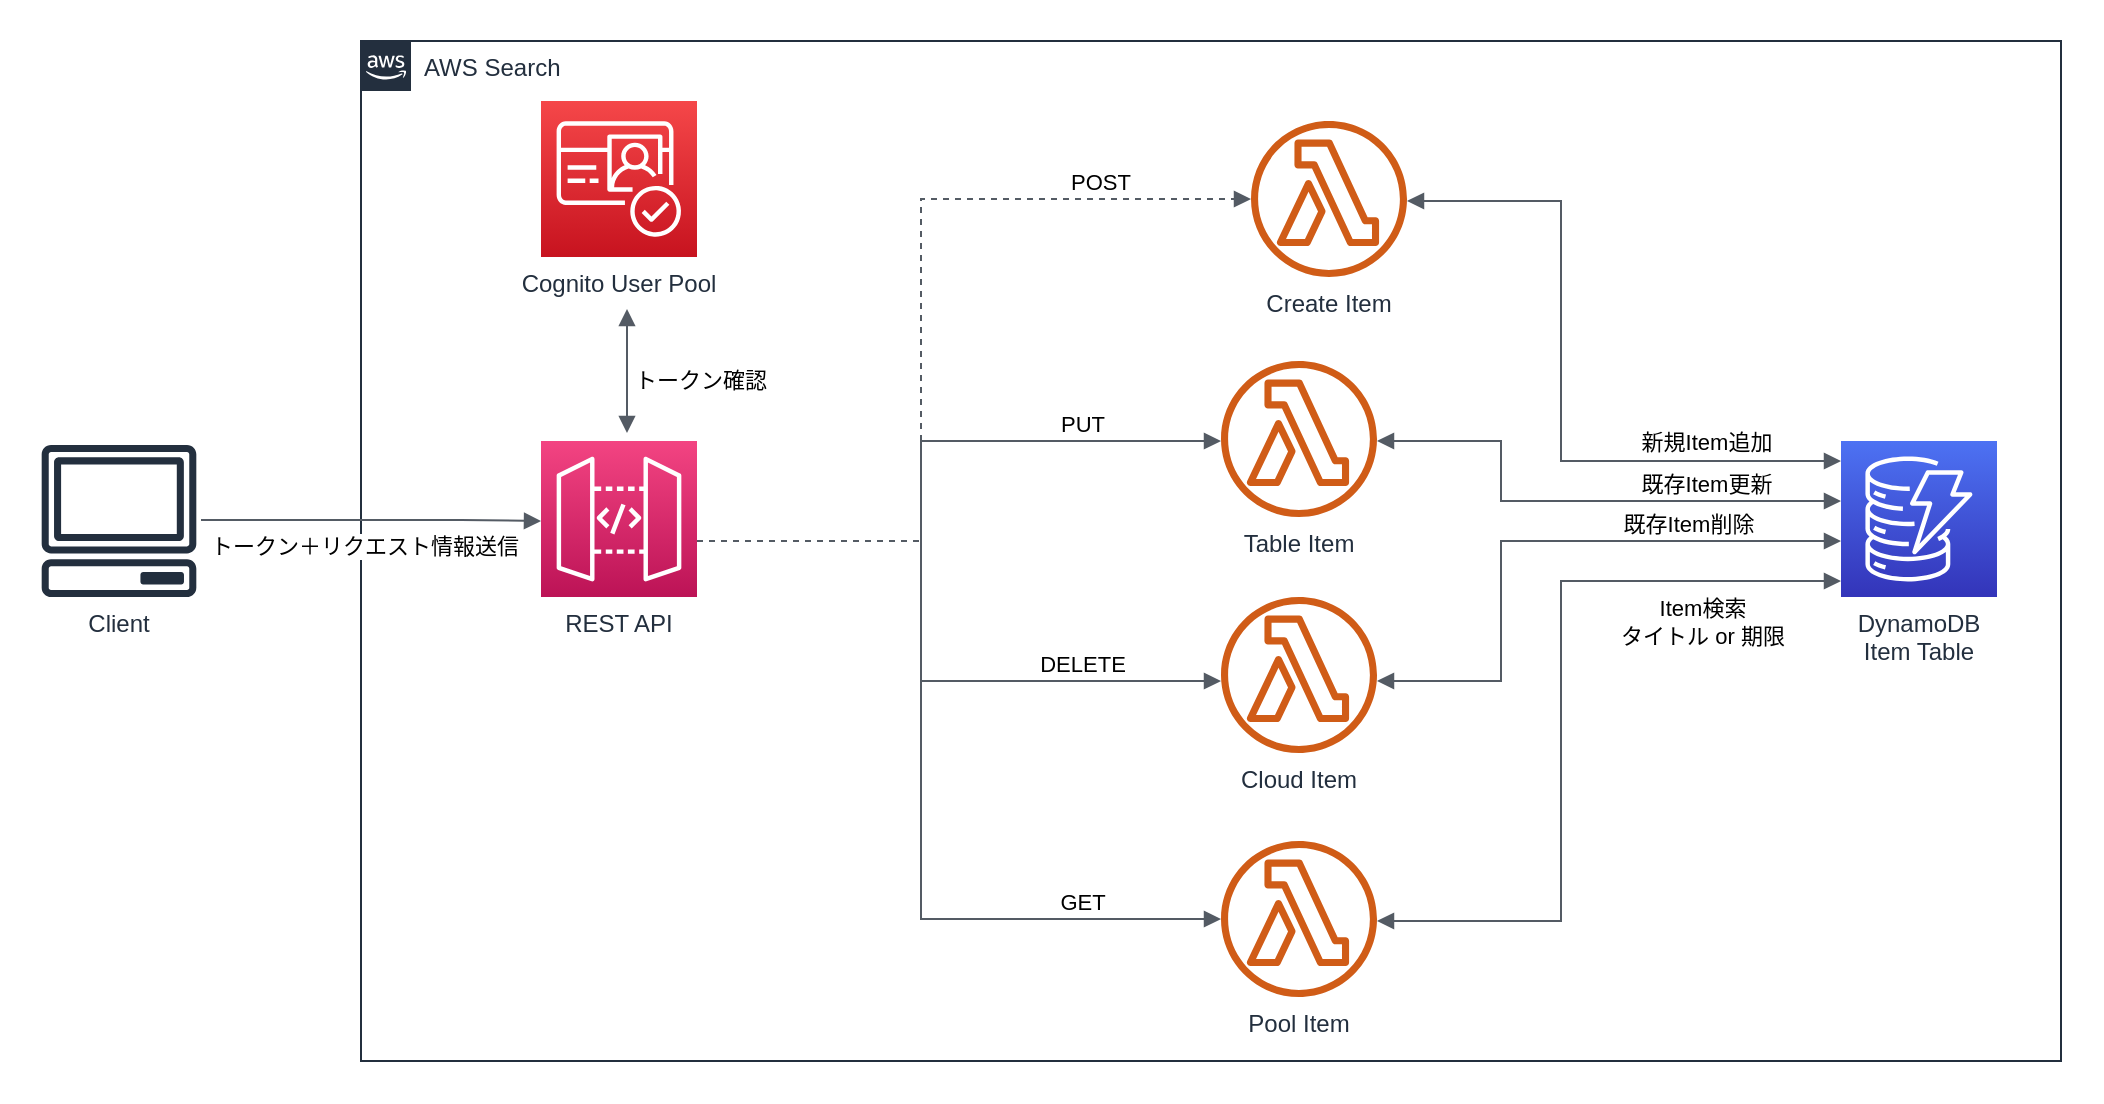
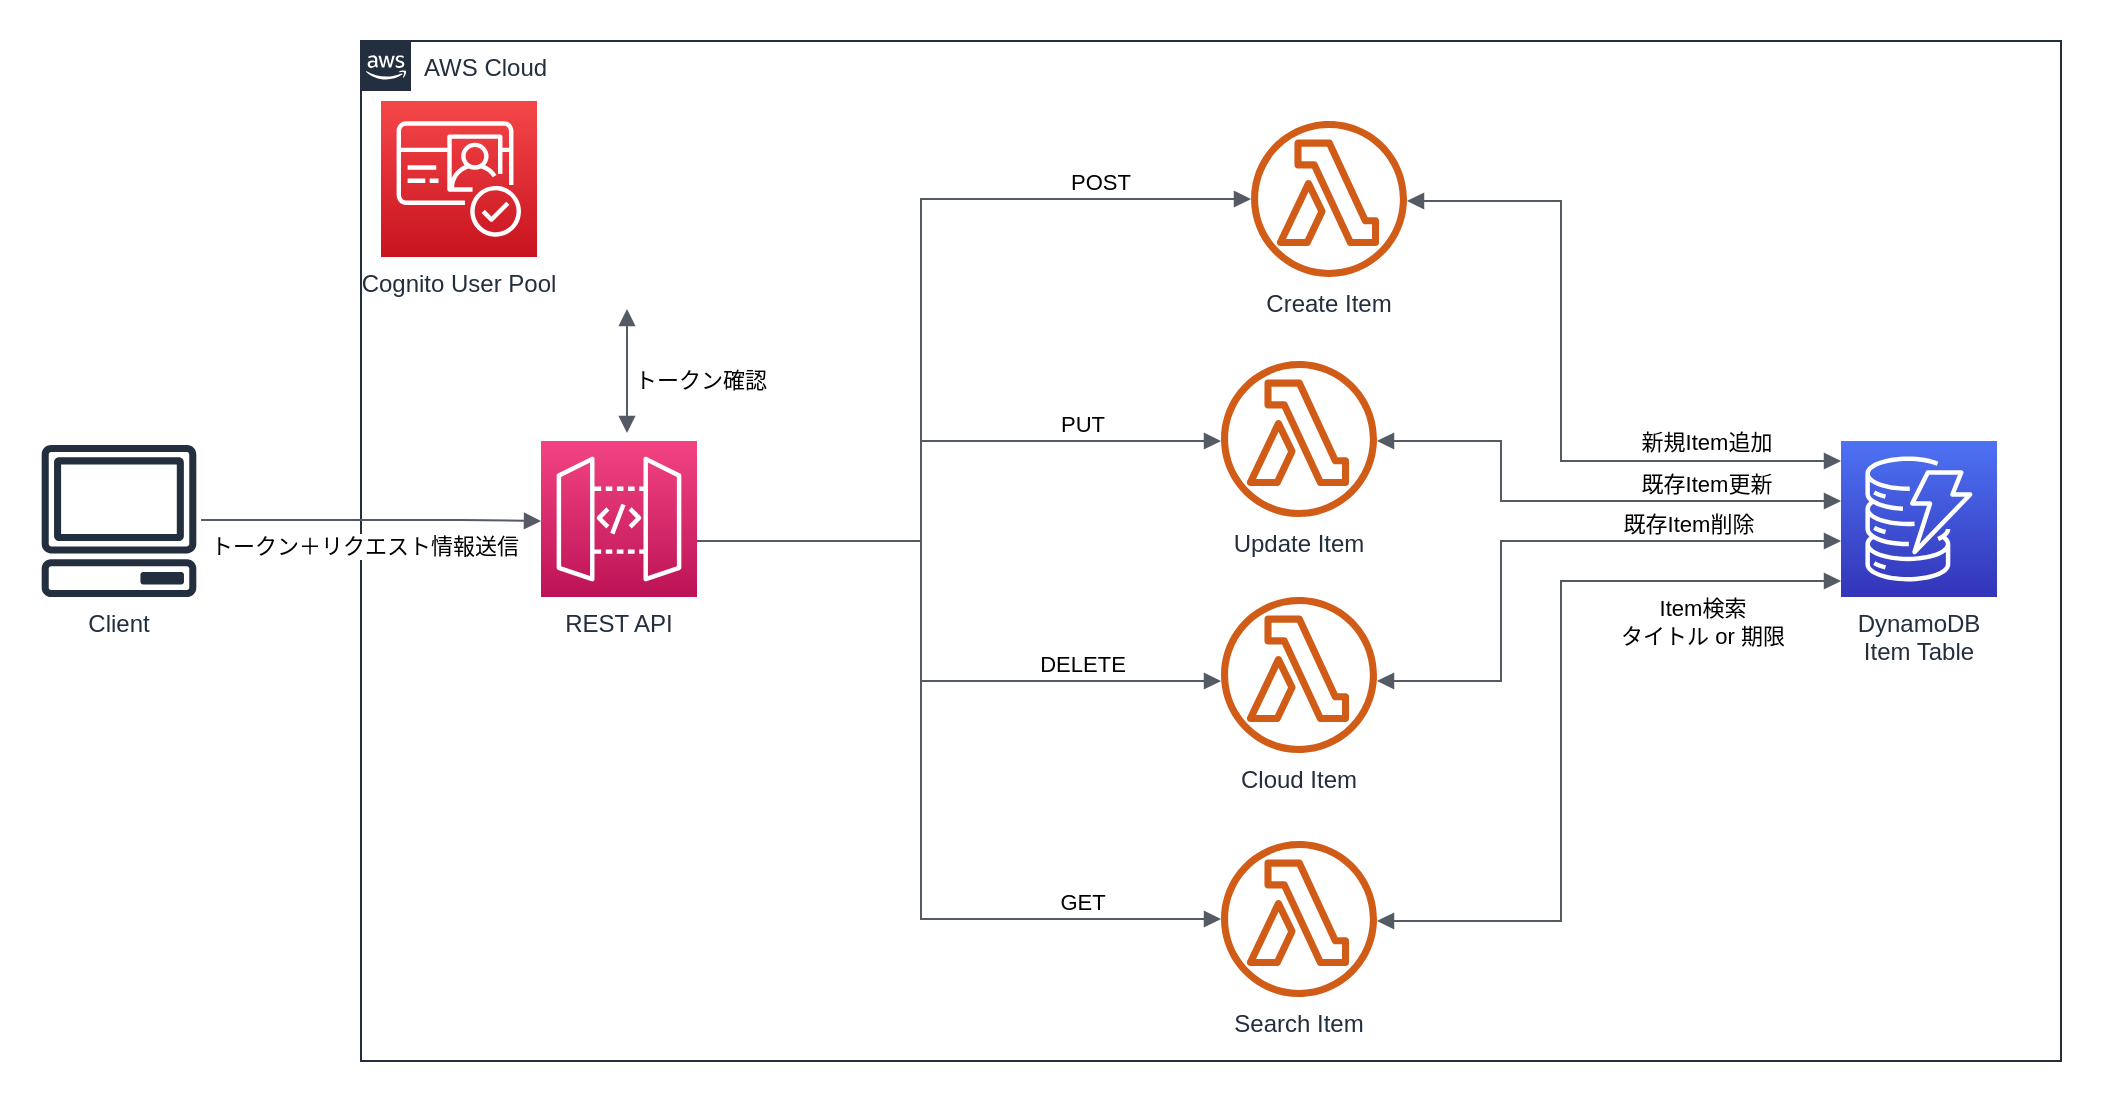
(489, 69) -> (479, 69)
(619, 179) -> (459, 179)
(956, 199) -> (956, 199)
(1300, 545) -> (1300, 545)
(1300, 1025) -> (1300, 1025)
